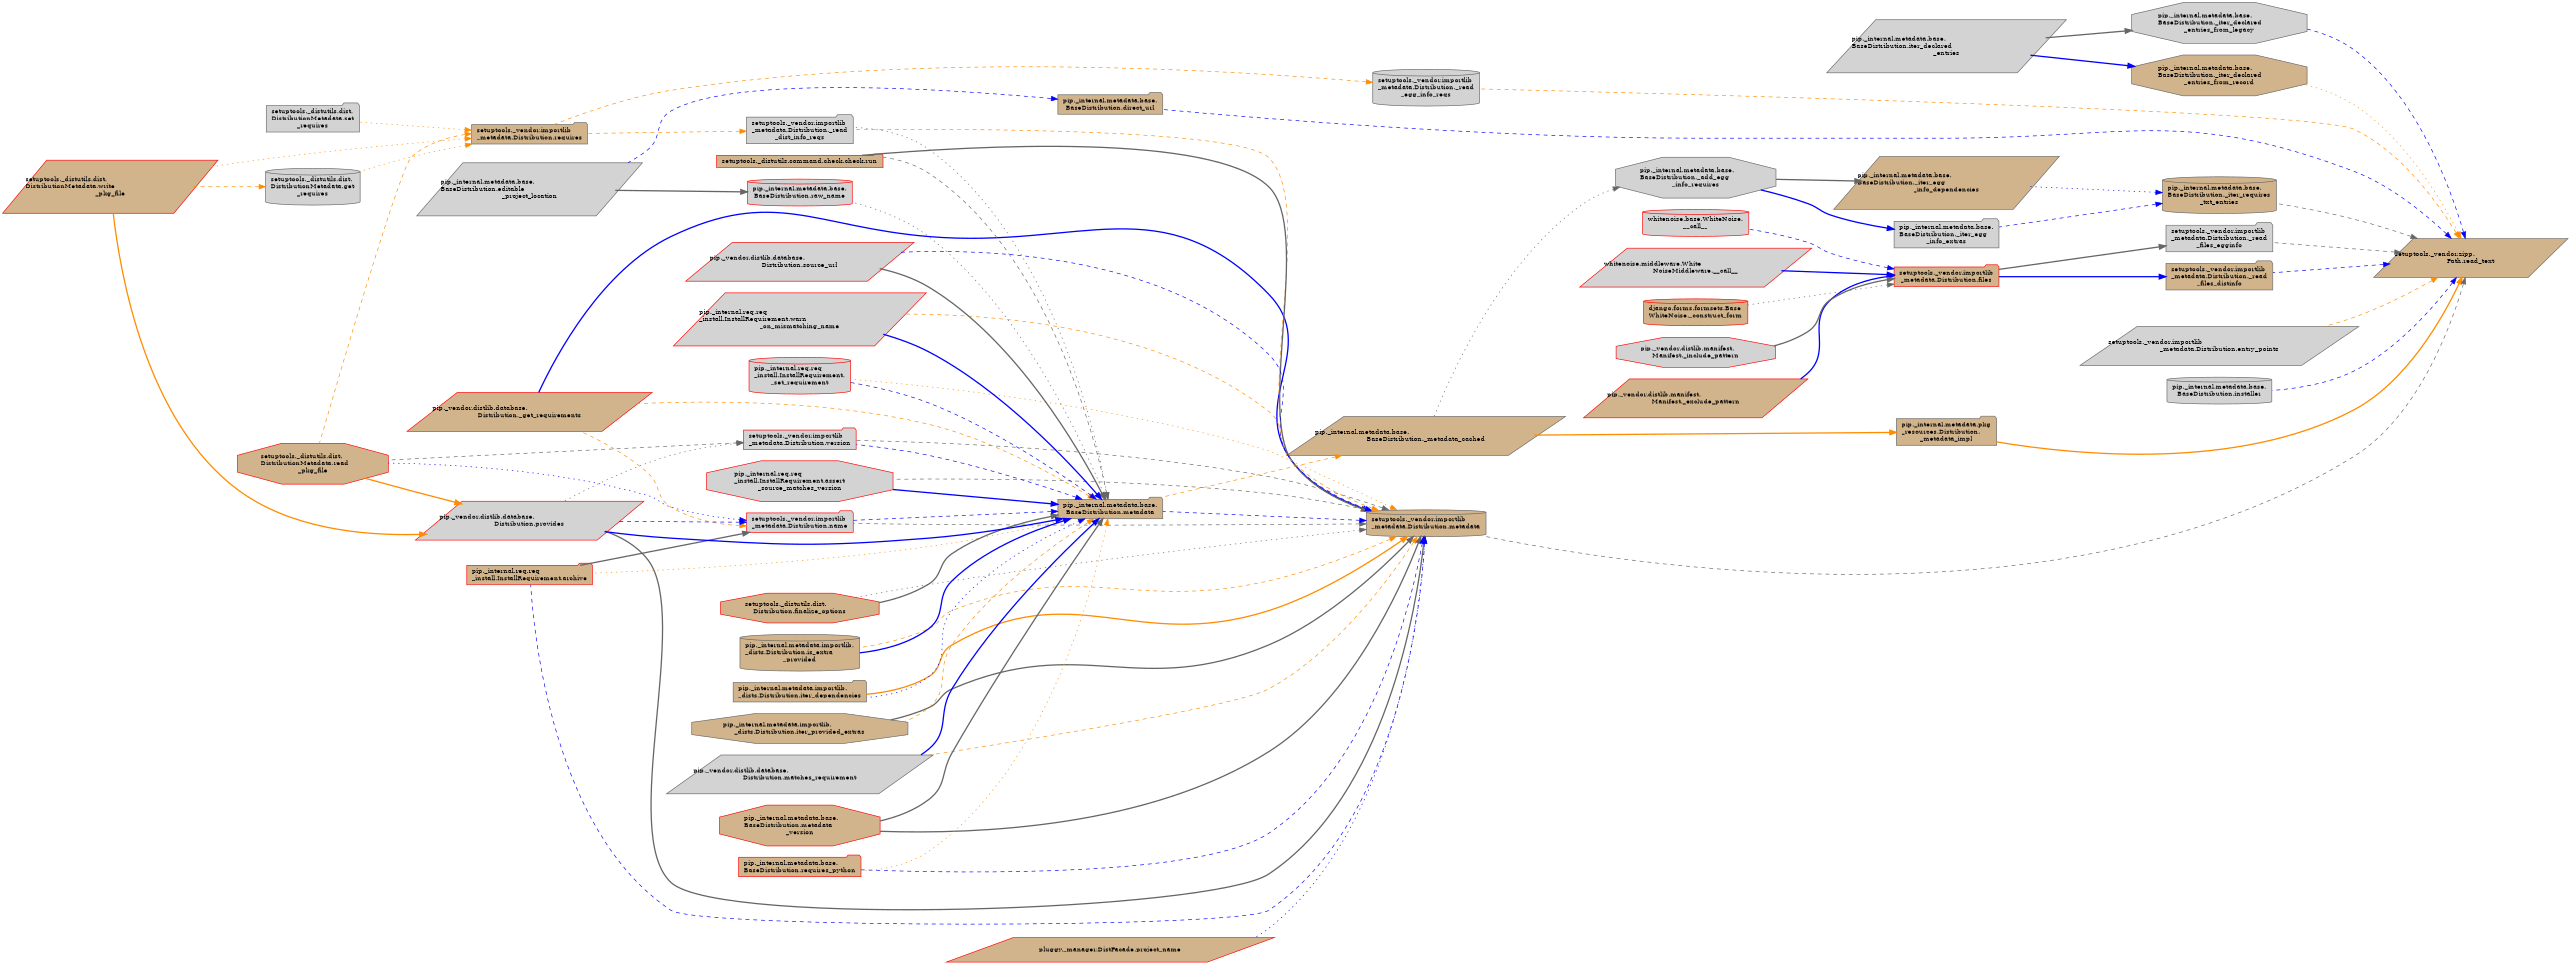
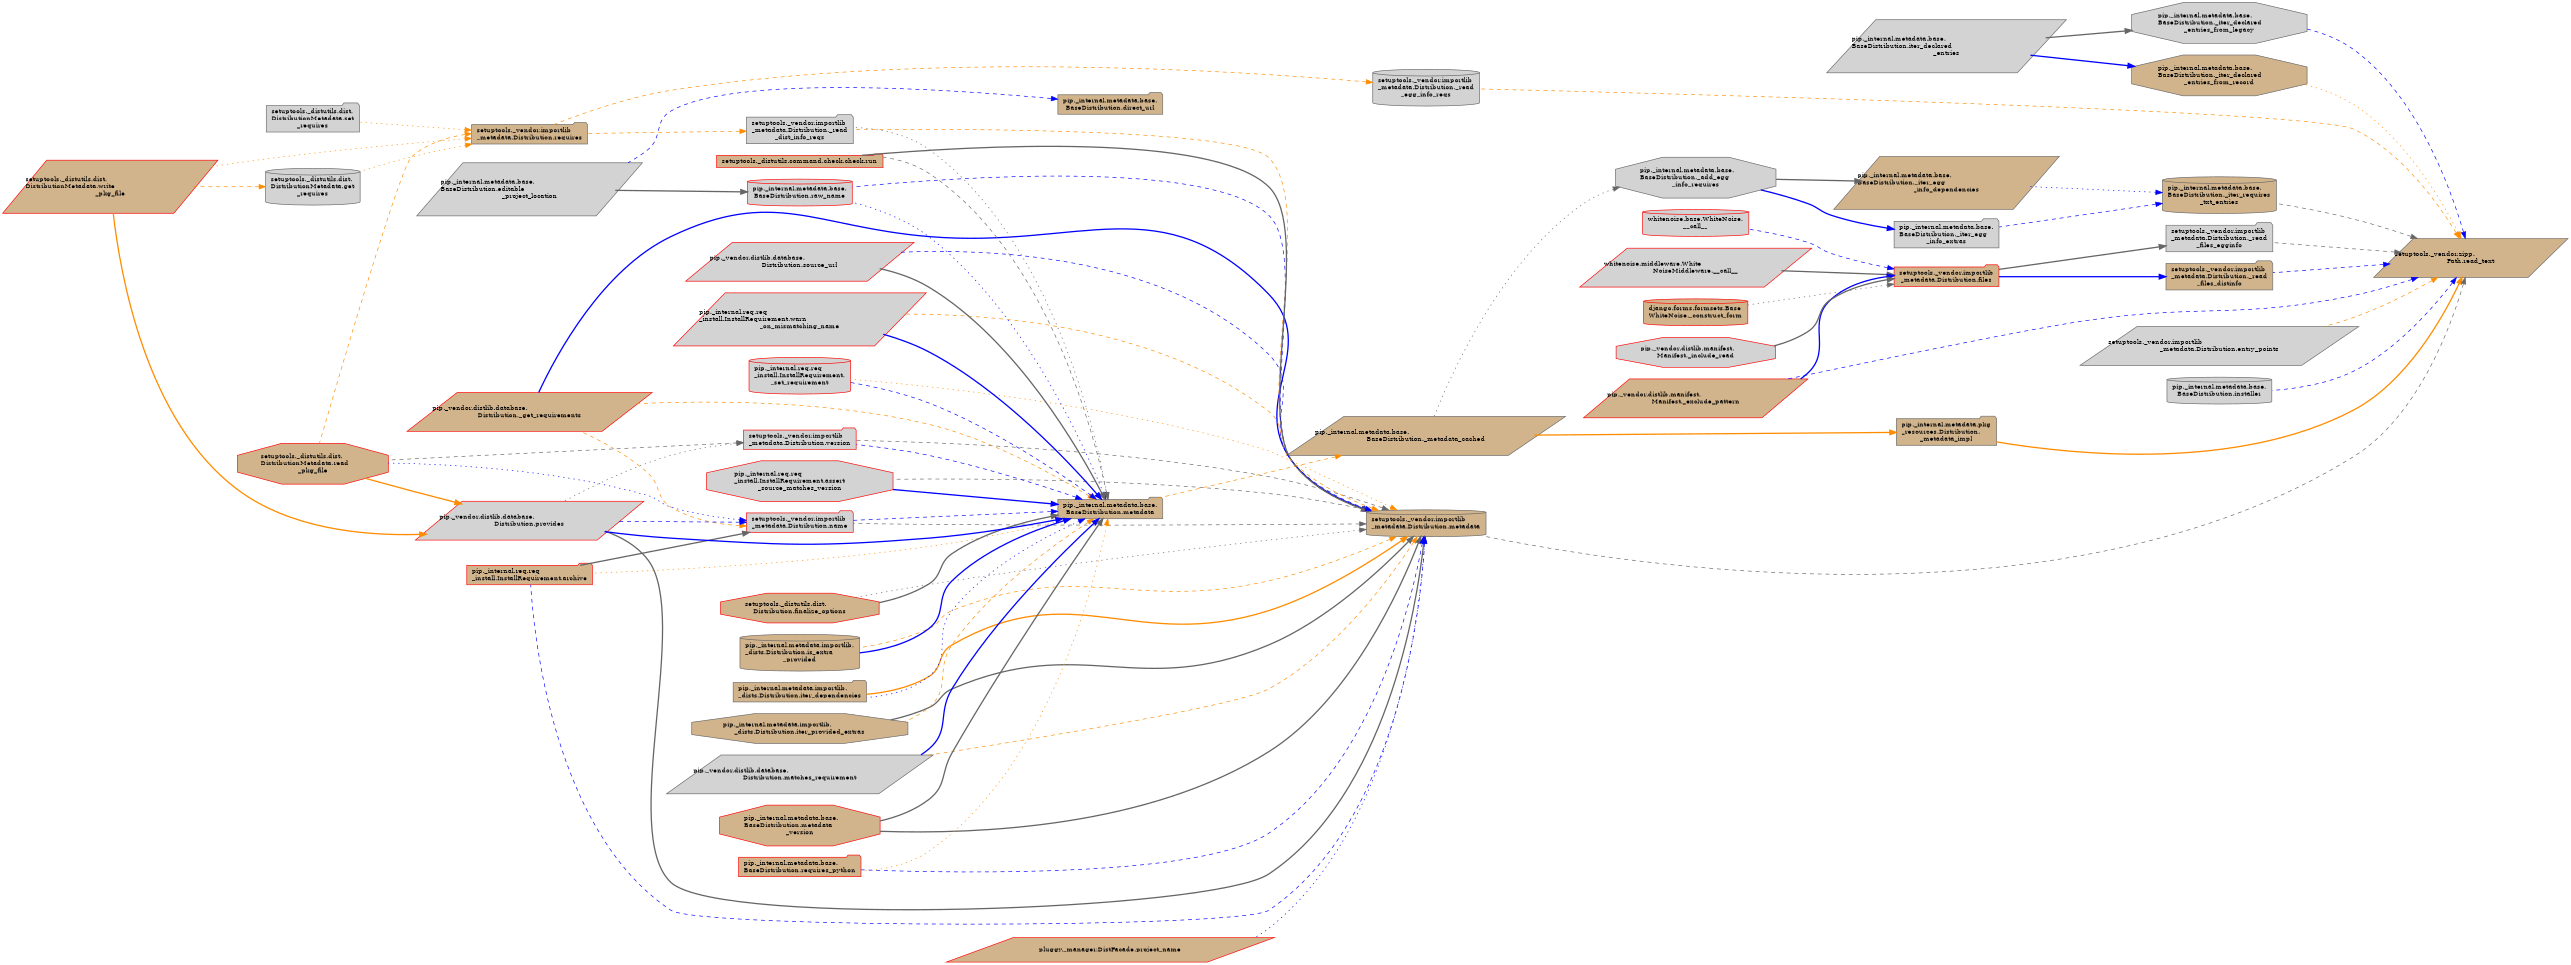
(1817, 138) -> (2099, 319)
(1834, 273) -> (1834, 273)
(1013, 328) -> (1013, 328)
(1696, 352) -> (1696, 352)
(1261, 516) -> (1231, 195)
